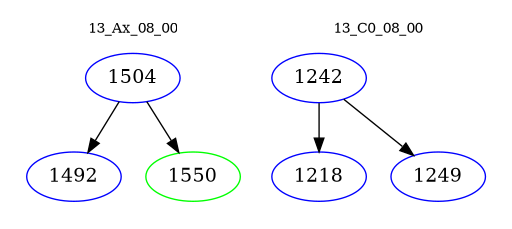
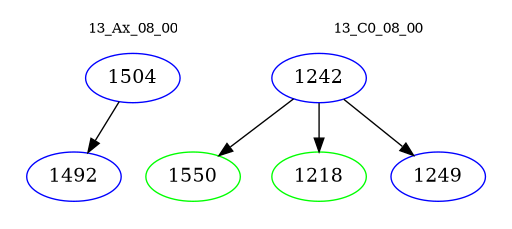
(159, 121) -> (270, 117)
(319, 177) -> (319, 177)
